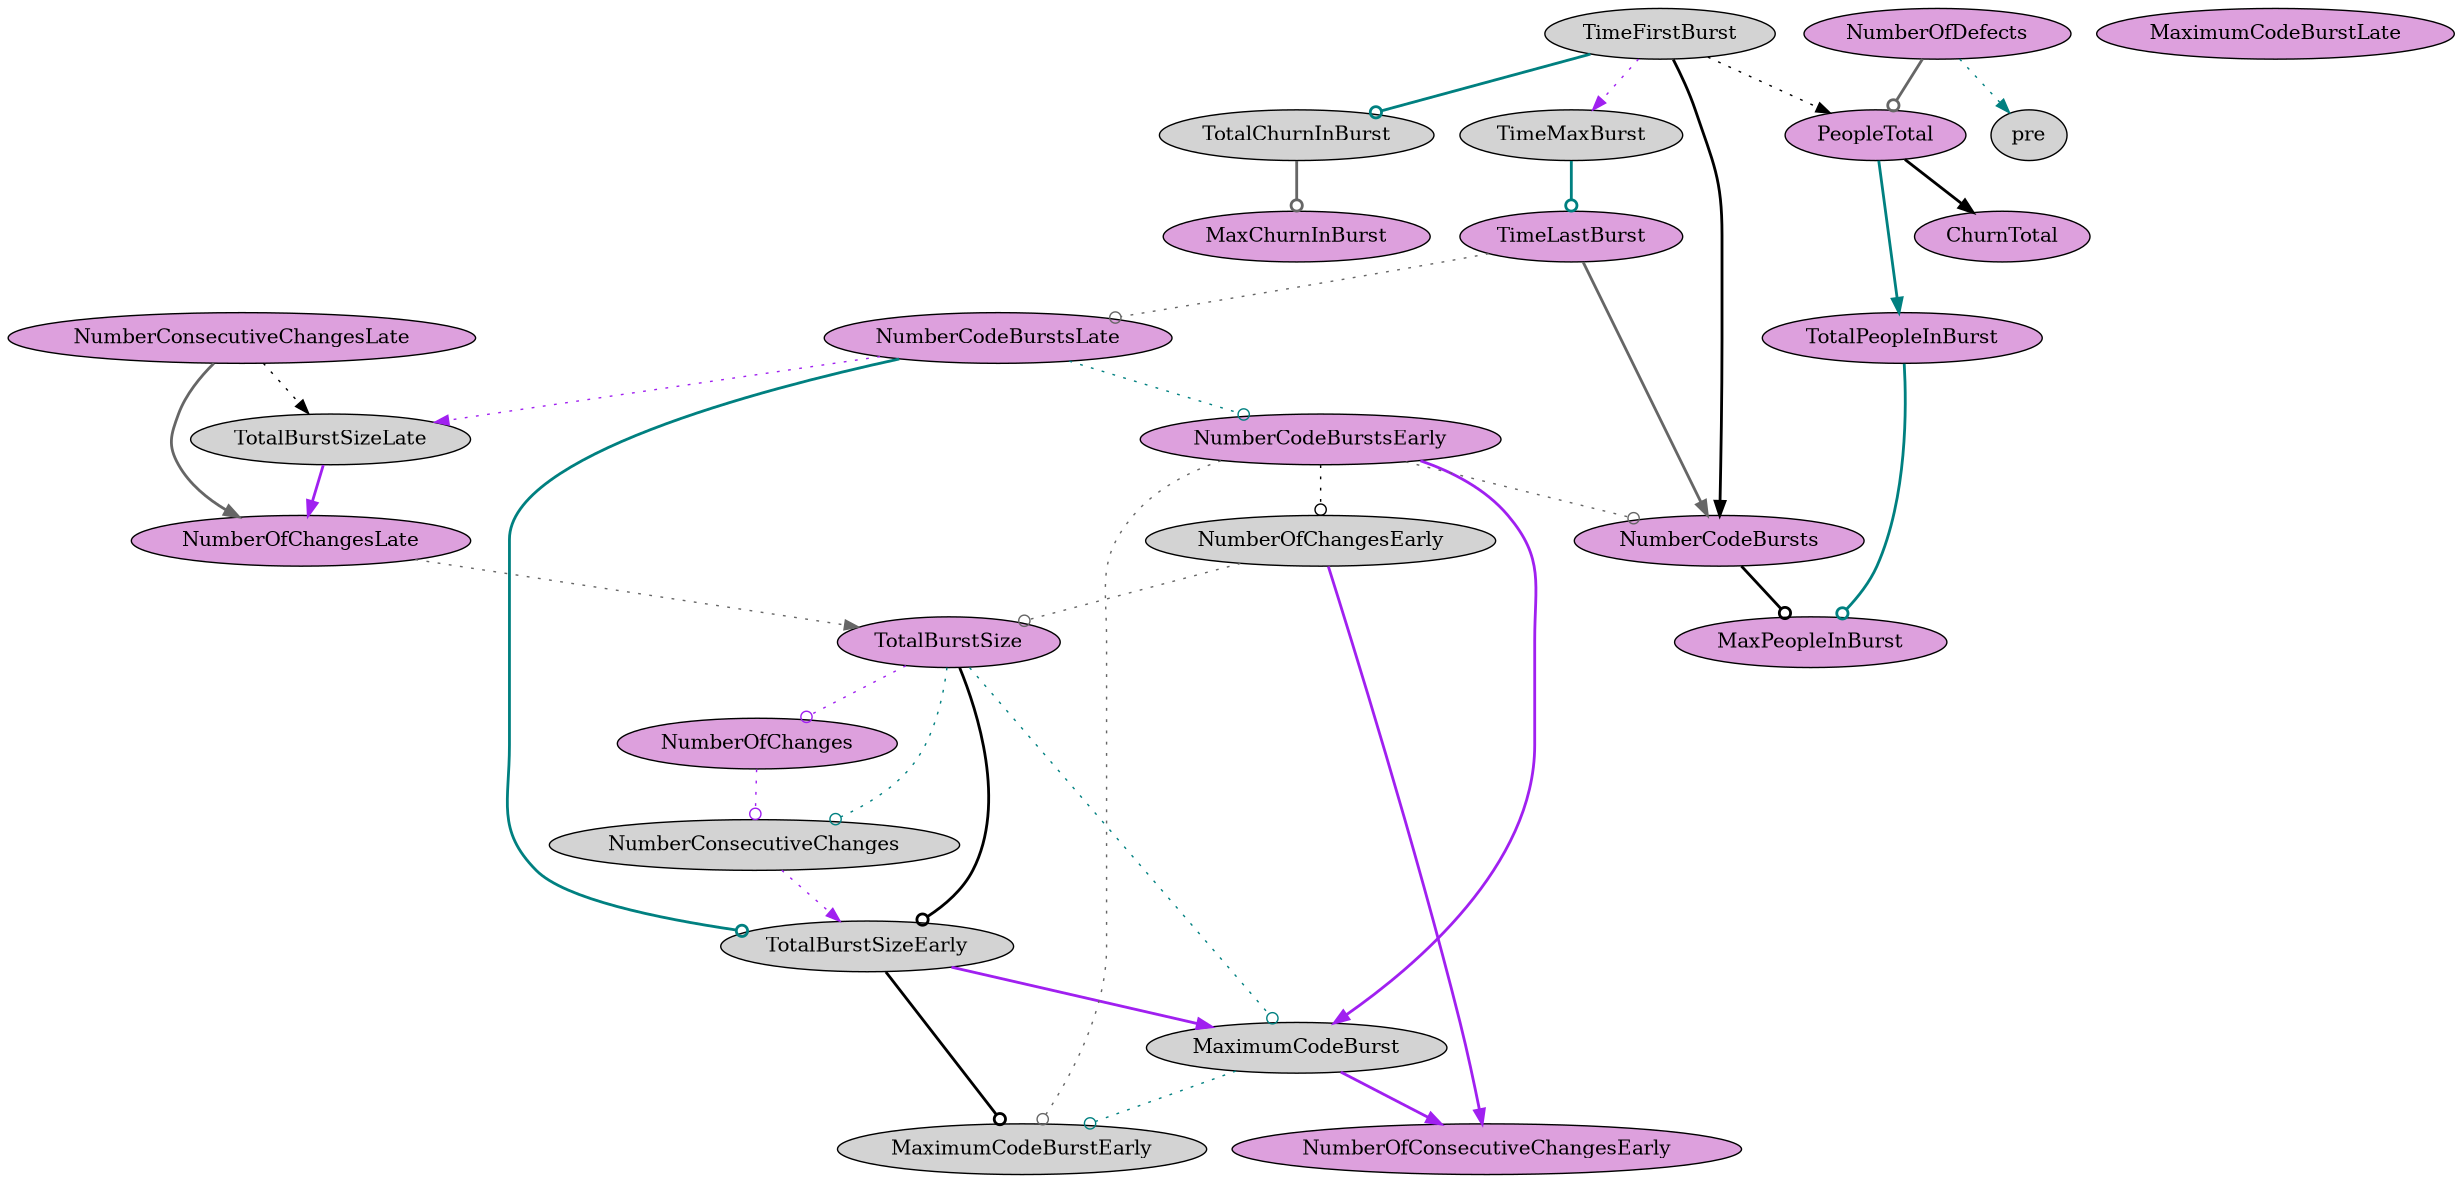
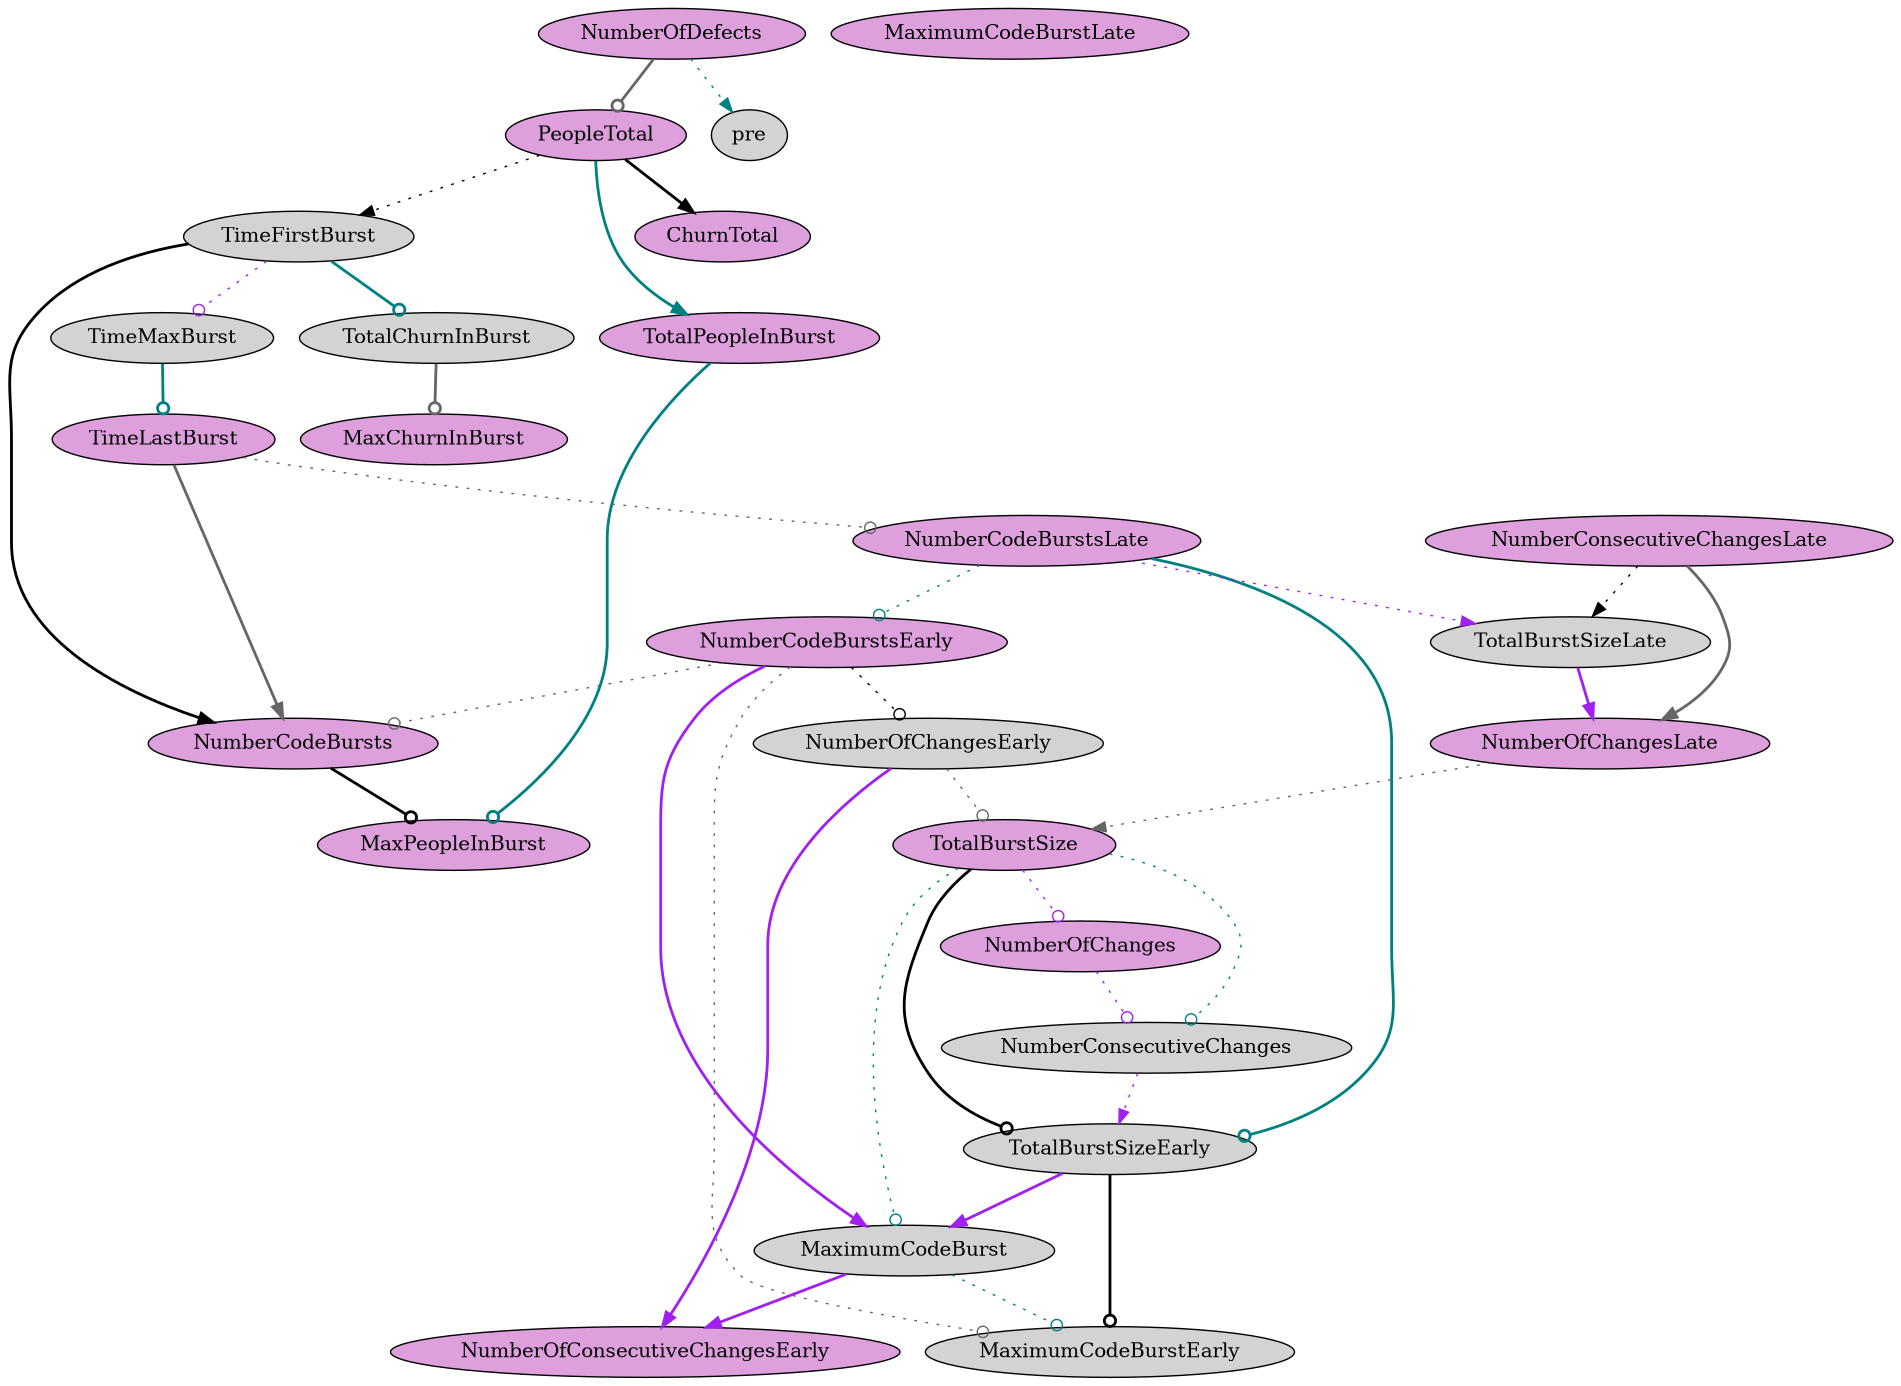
(1620, 79) -> (235, 284)
(1763, 82) -> (456, 183)
